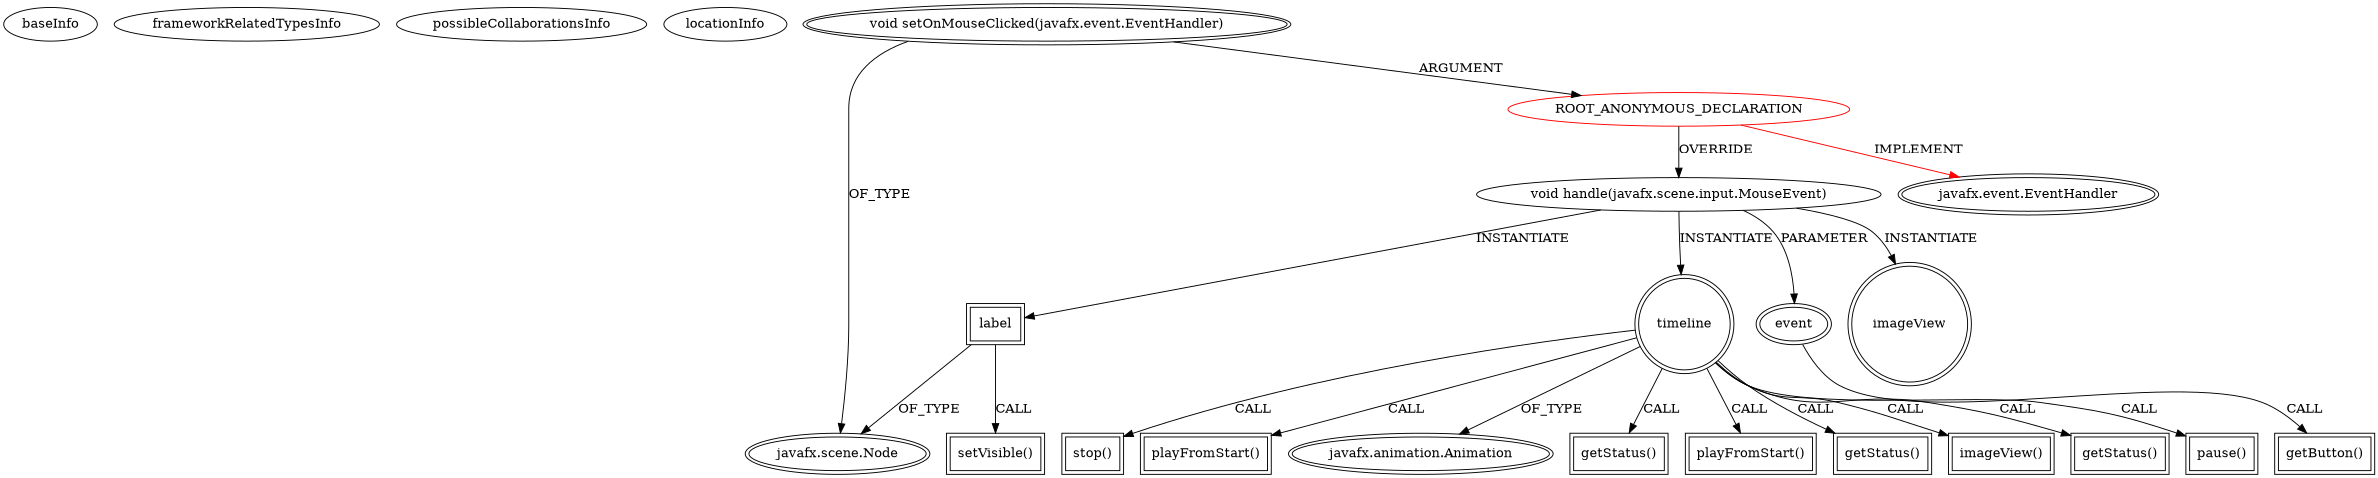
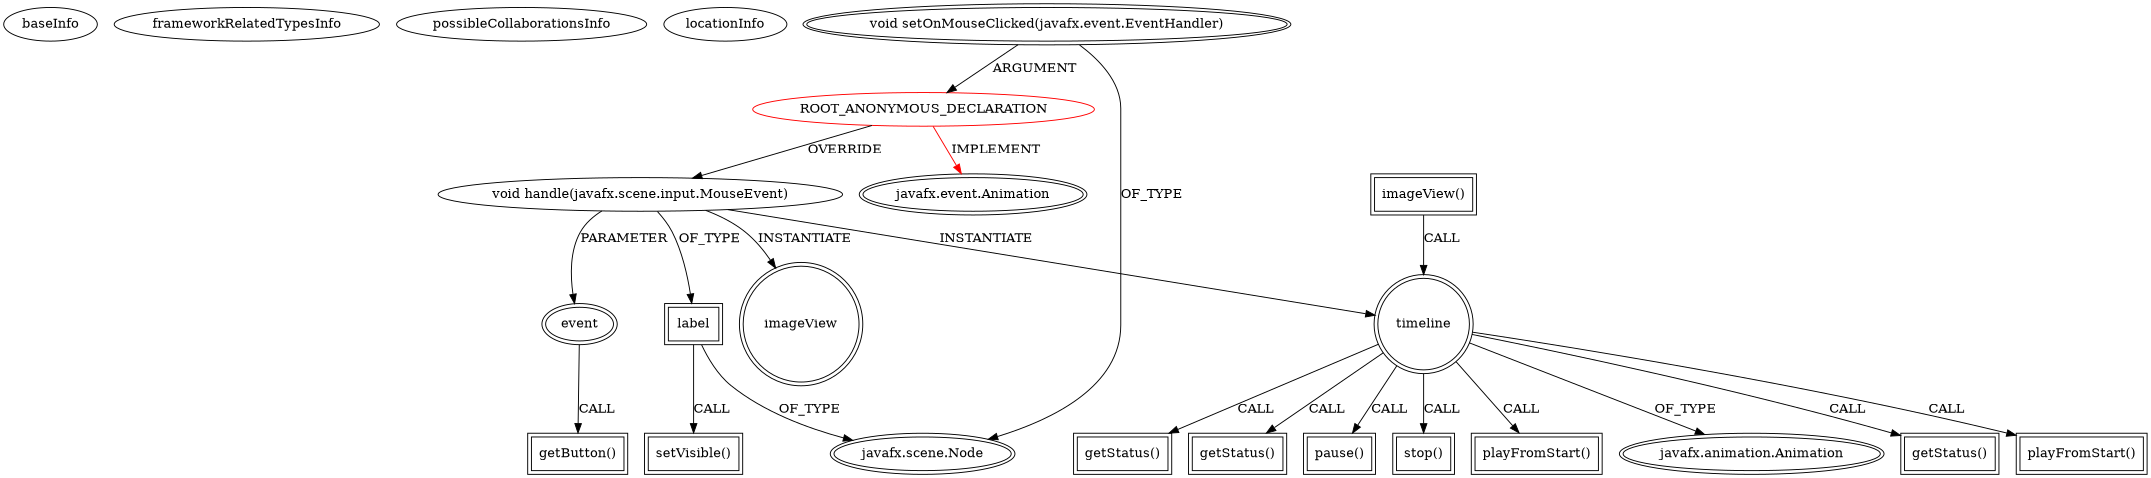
(2028, 194) -> (973, 194)
(1523, 239) -> (710, 239)
(1854, 407) -> (1424, 240)
